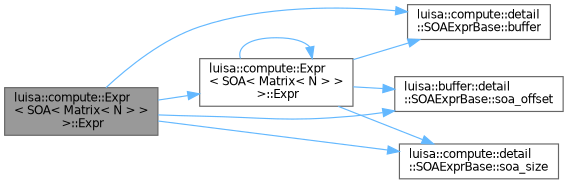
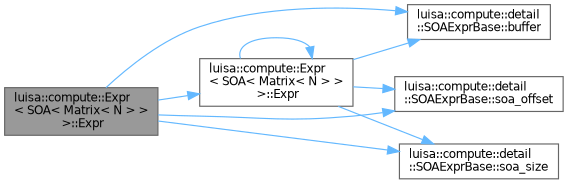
(479, 94) -> (479, 94)
